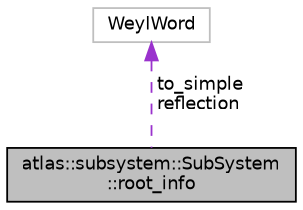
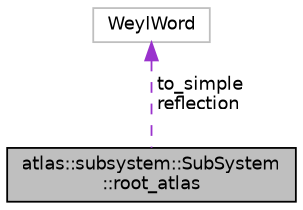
(152, 175) -> (152, 175)
